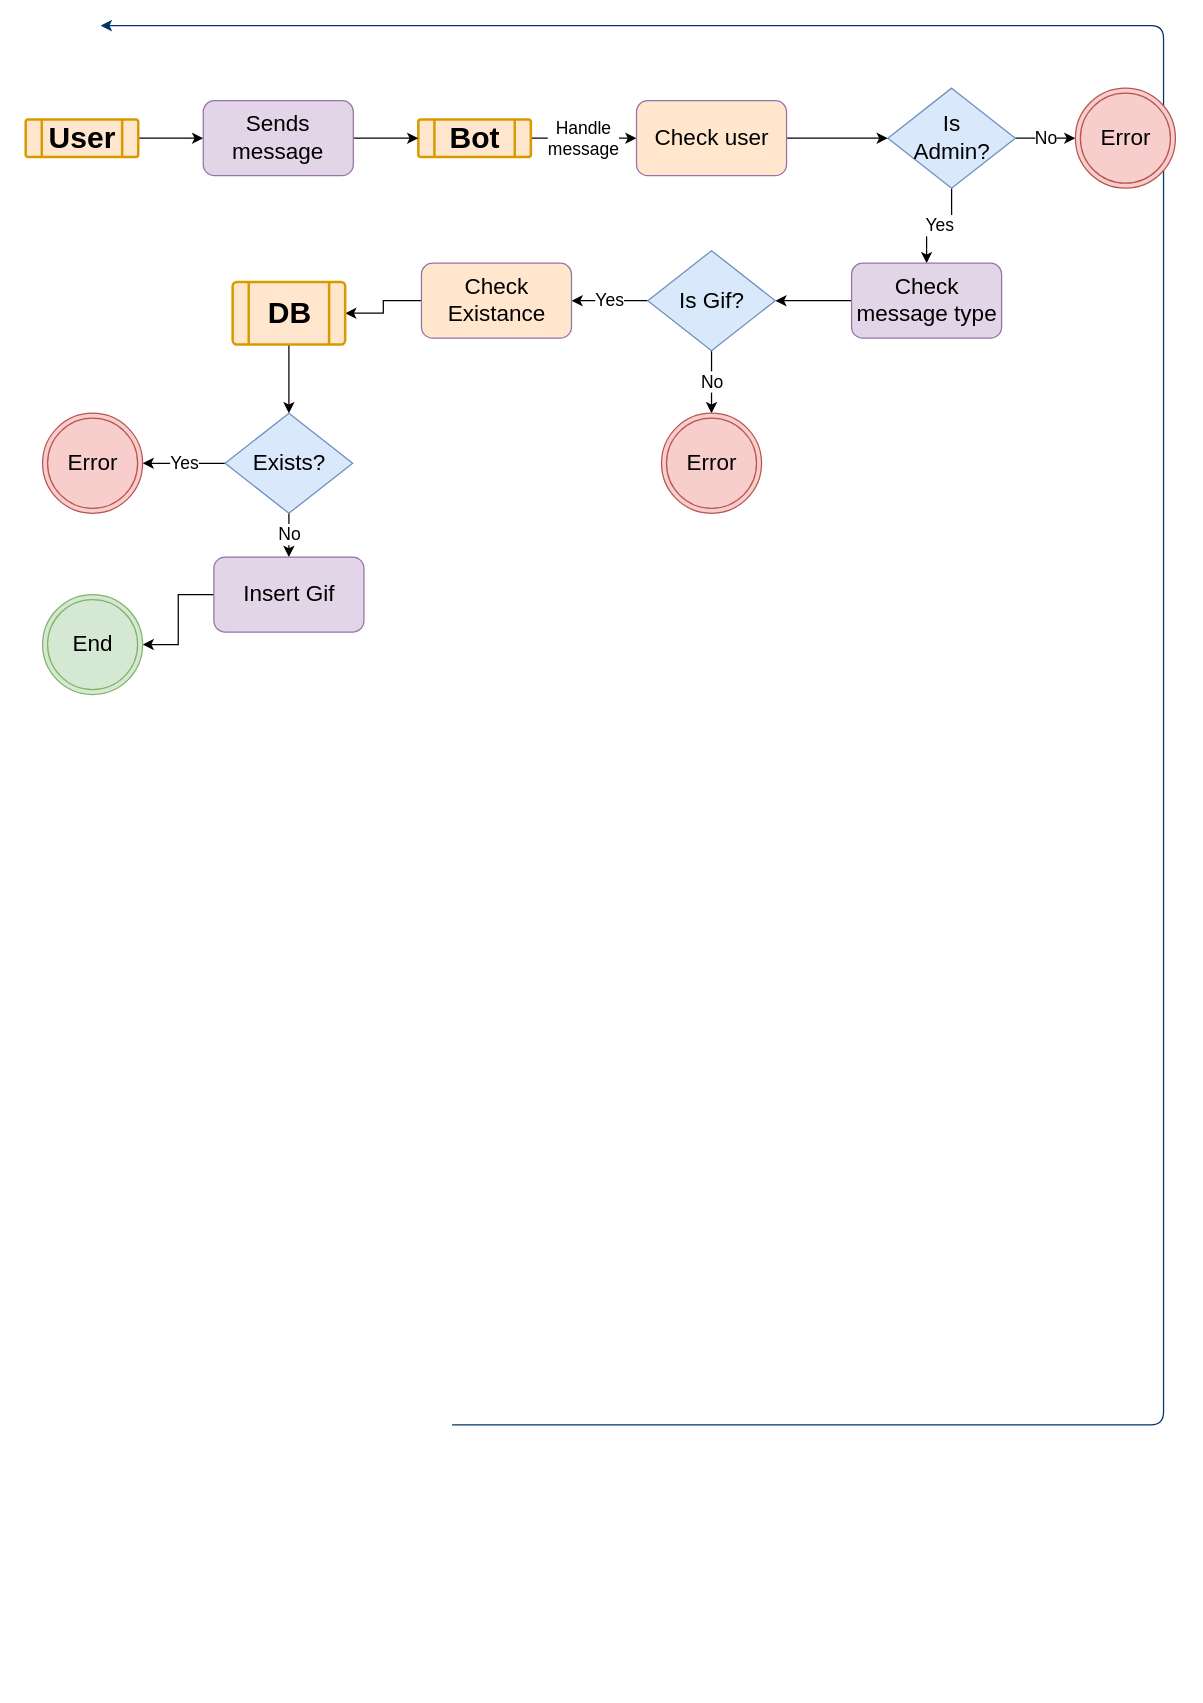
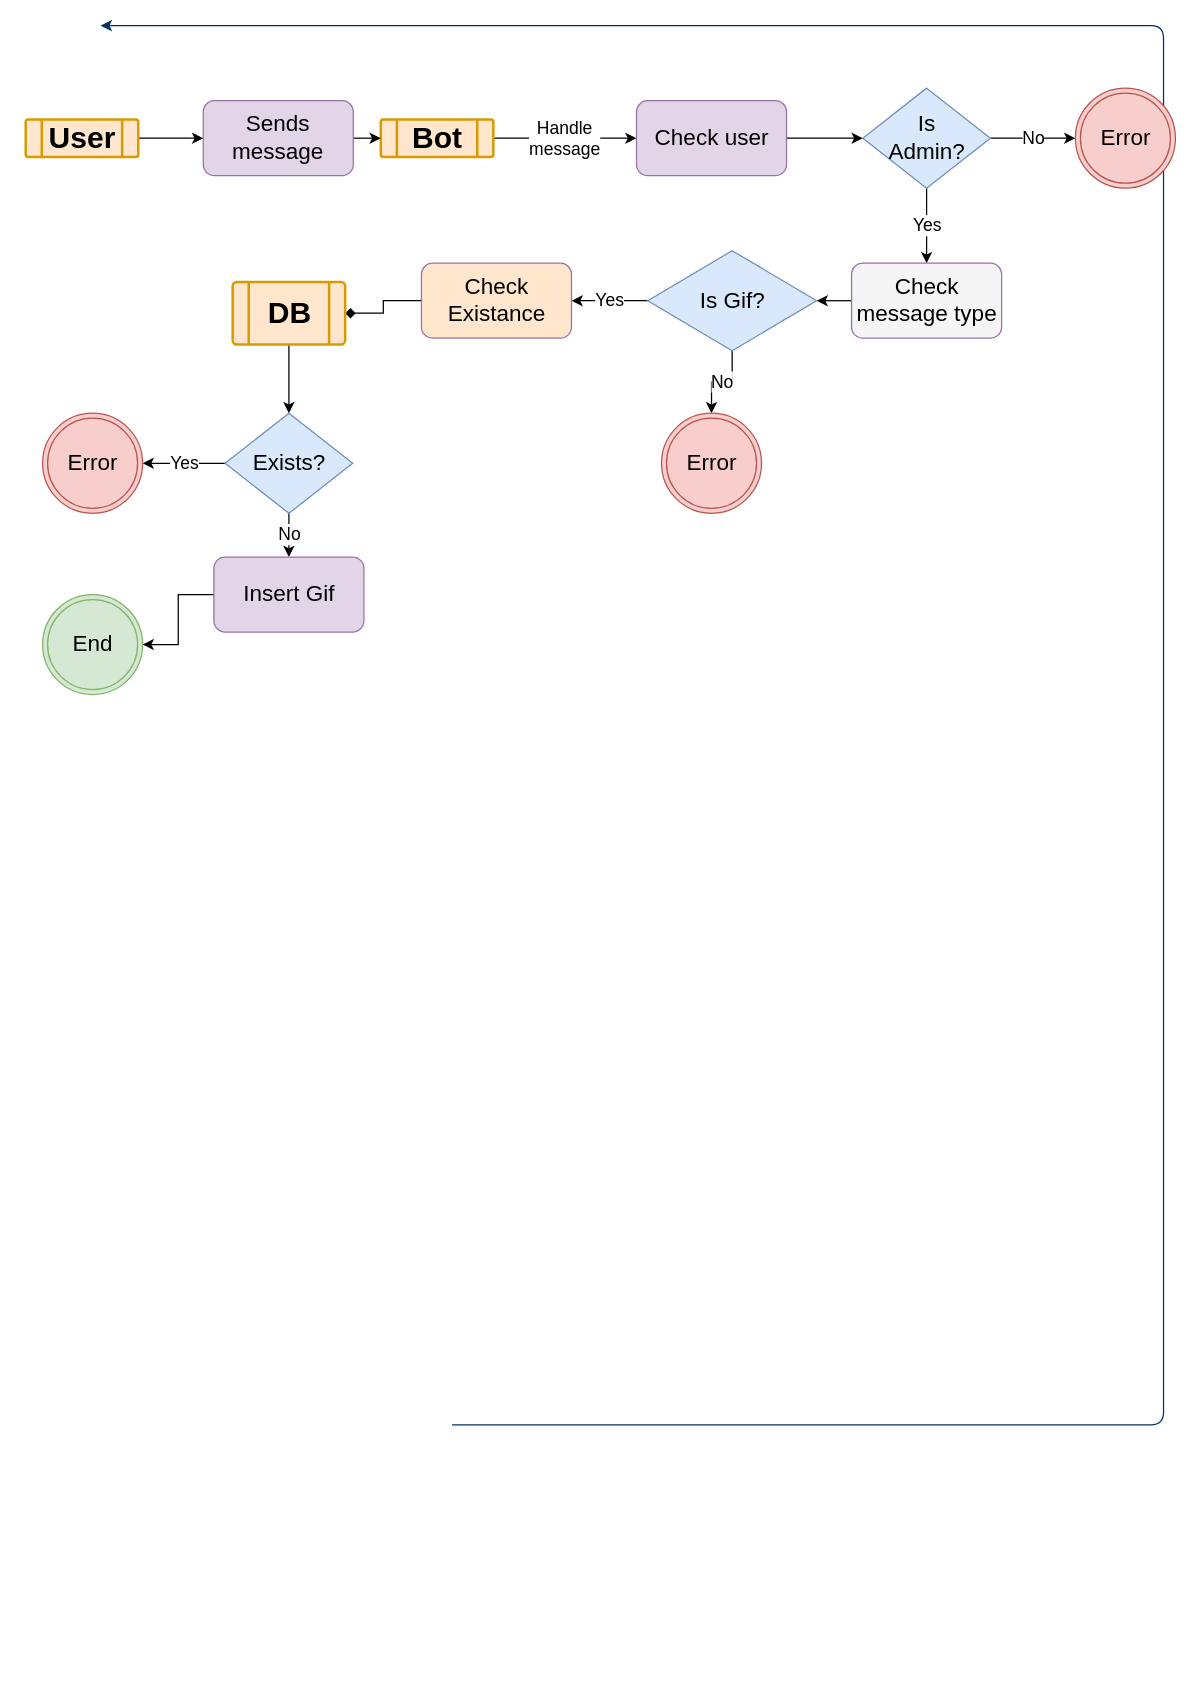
(474, 138) -> (437, 138)
(711, 138) -> (711, 138)
(951, 138) -> (926, 138)
(711, 301) -> (732, 301)
(926, 301) -> (926, 301)
(355, 313) -> (356, 313)
